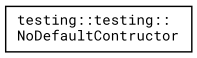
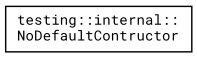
(99, 29) -> (99, 29)
